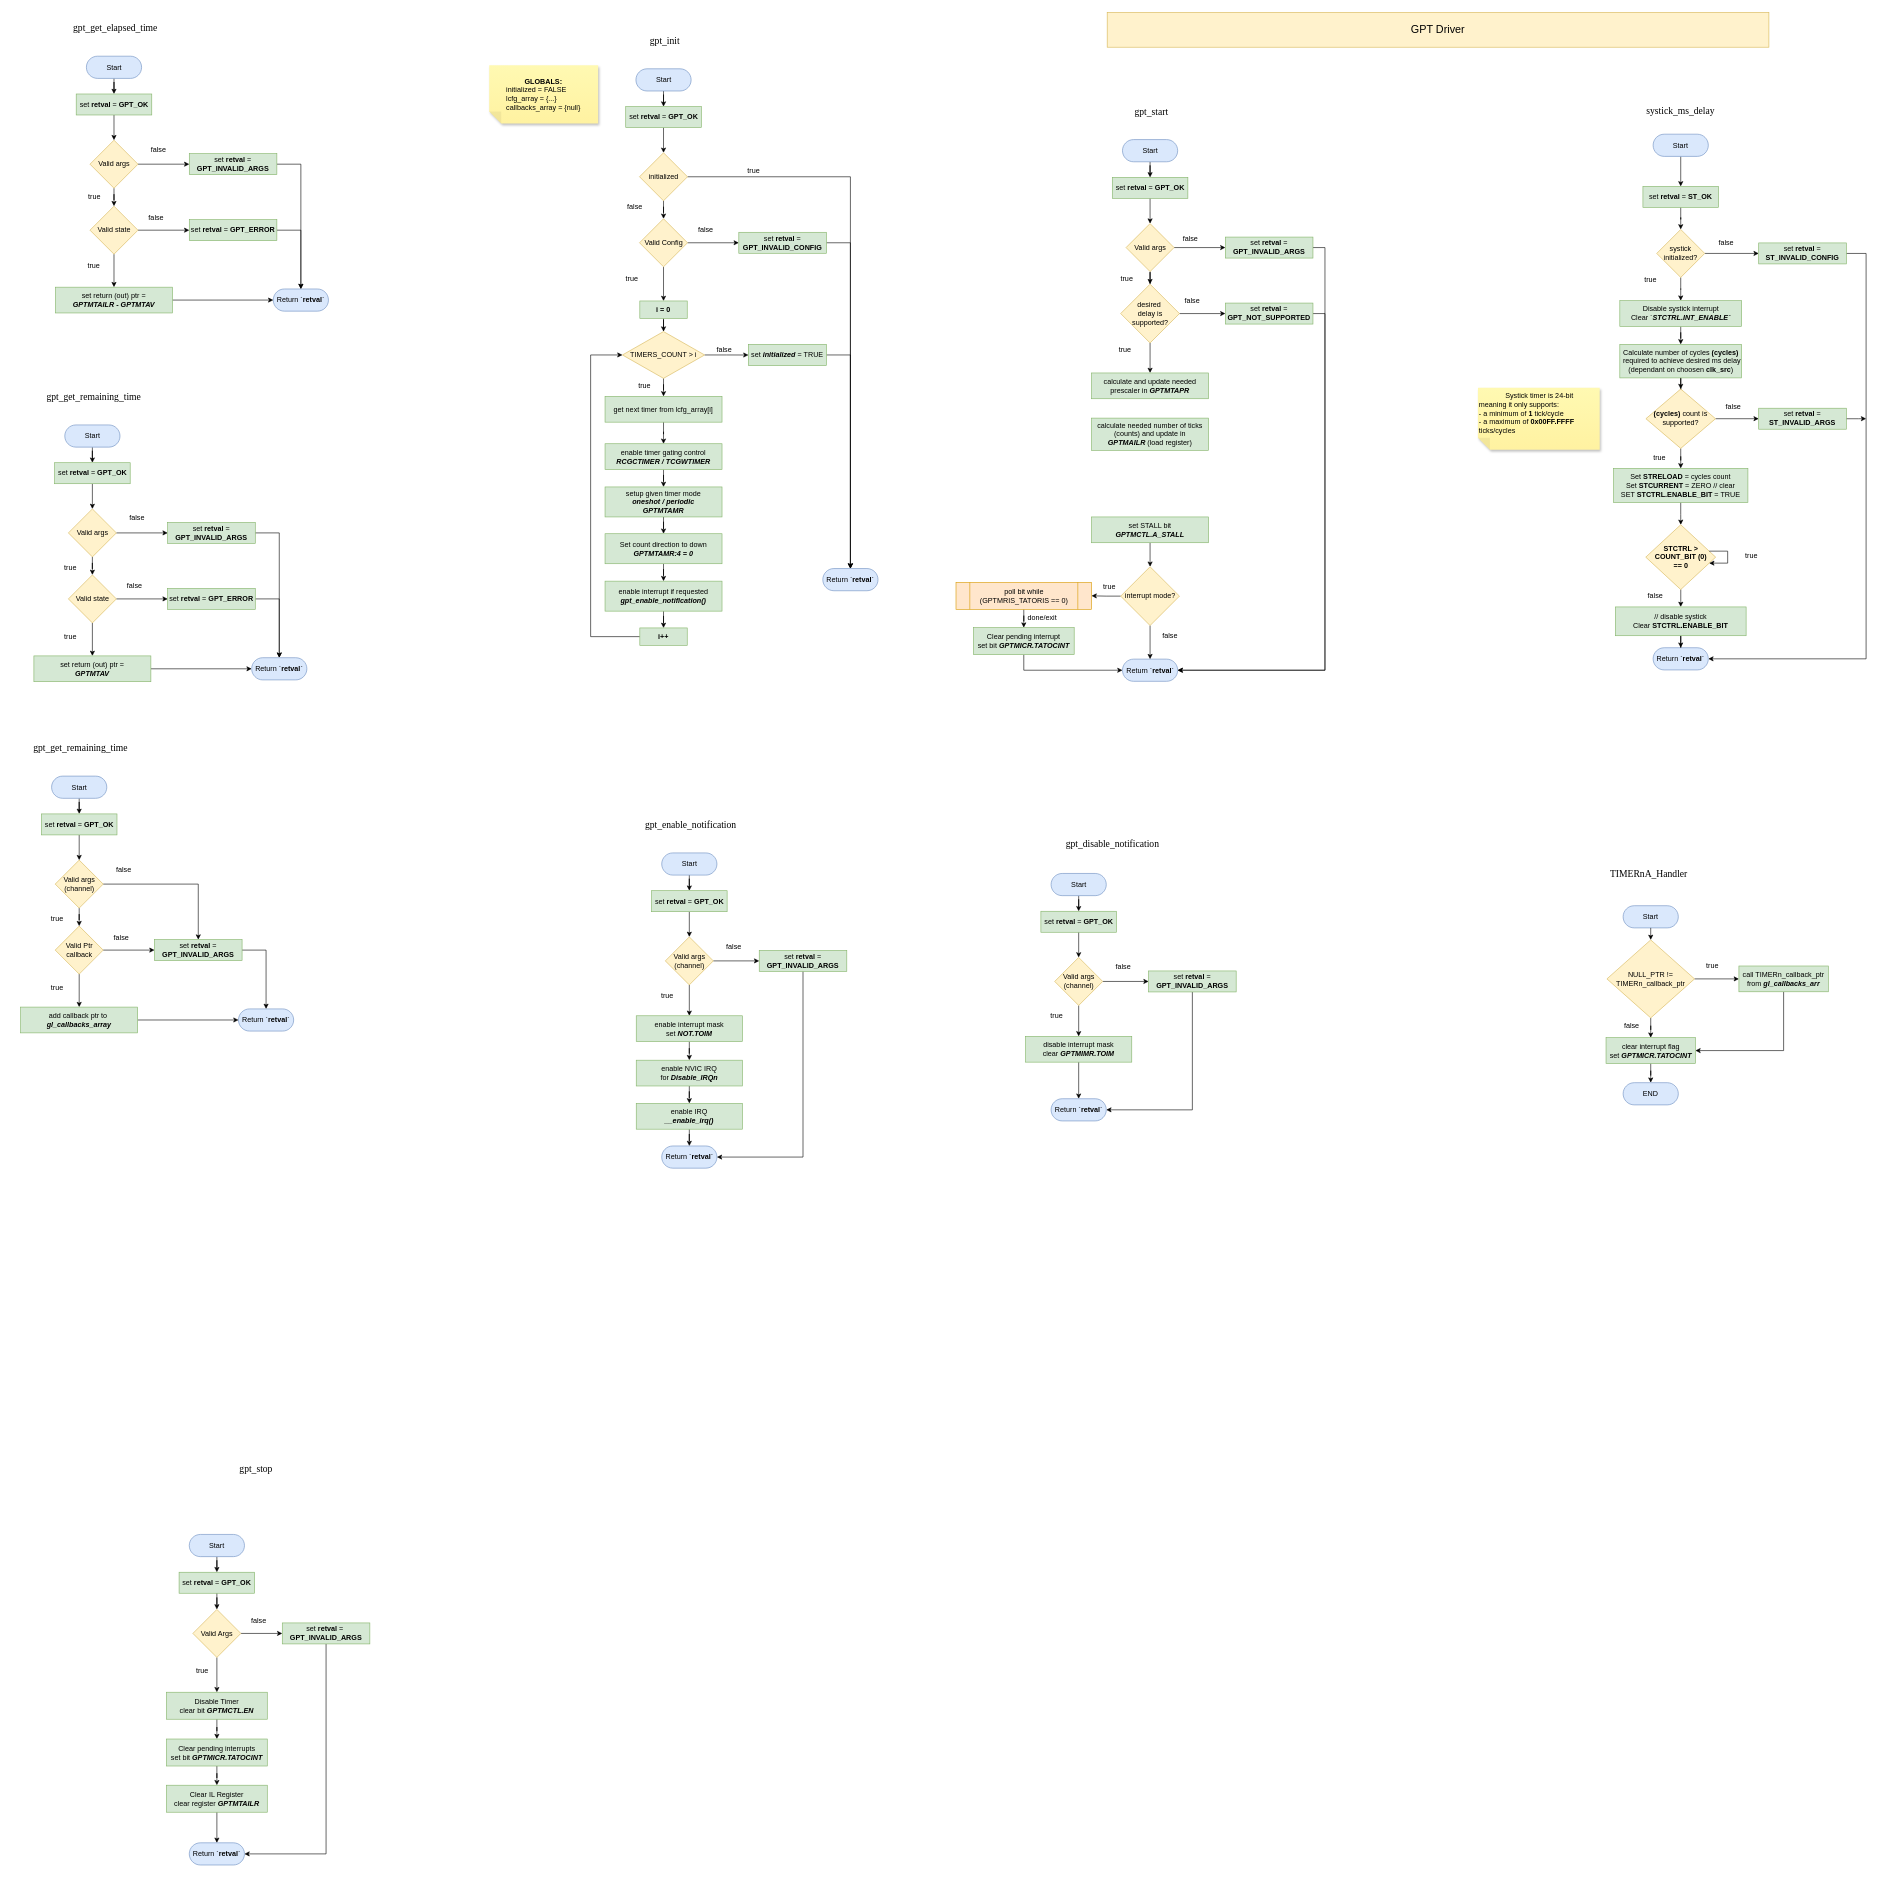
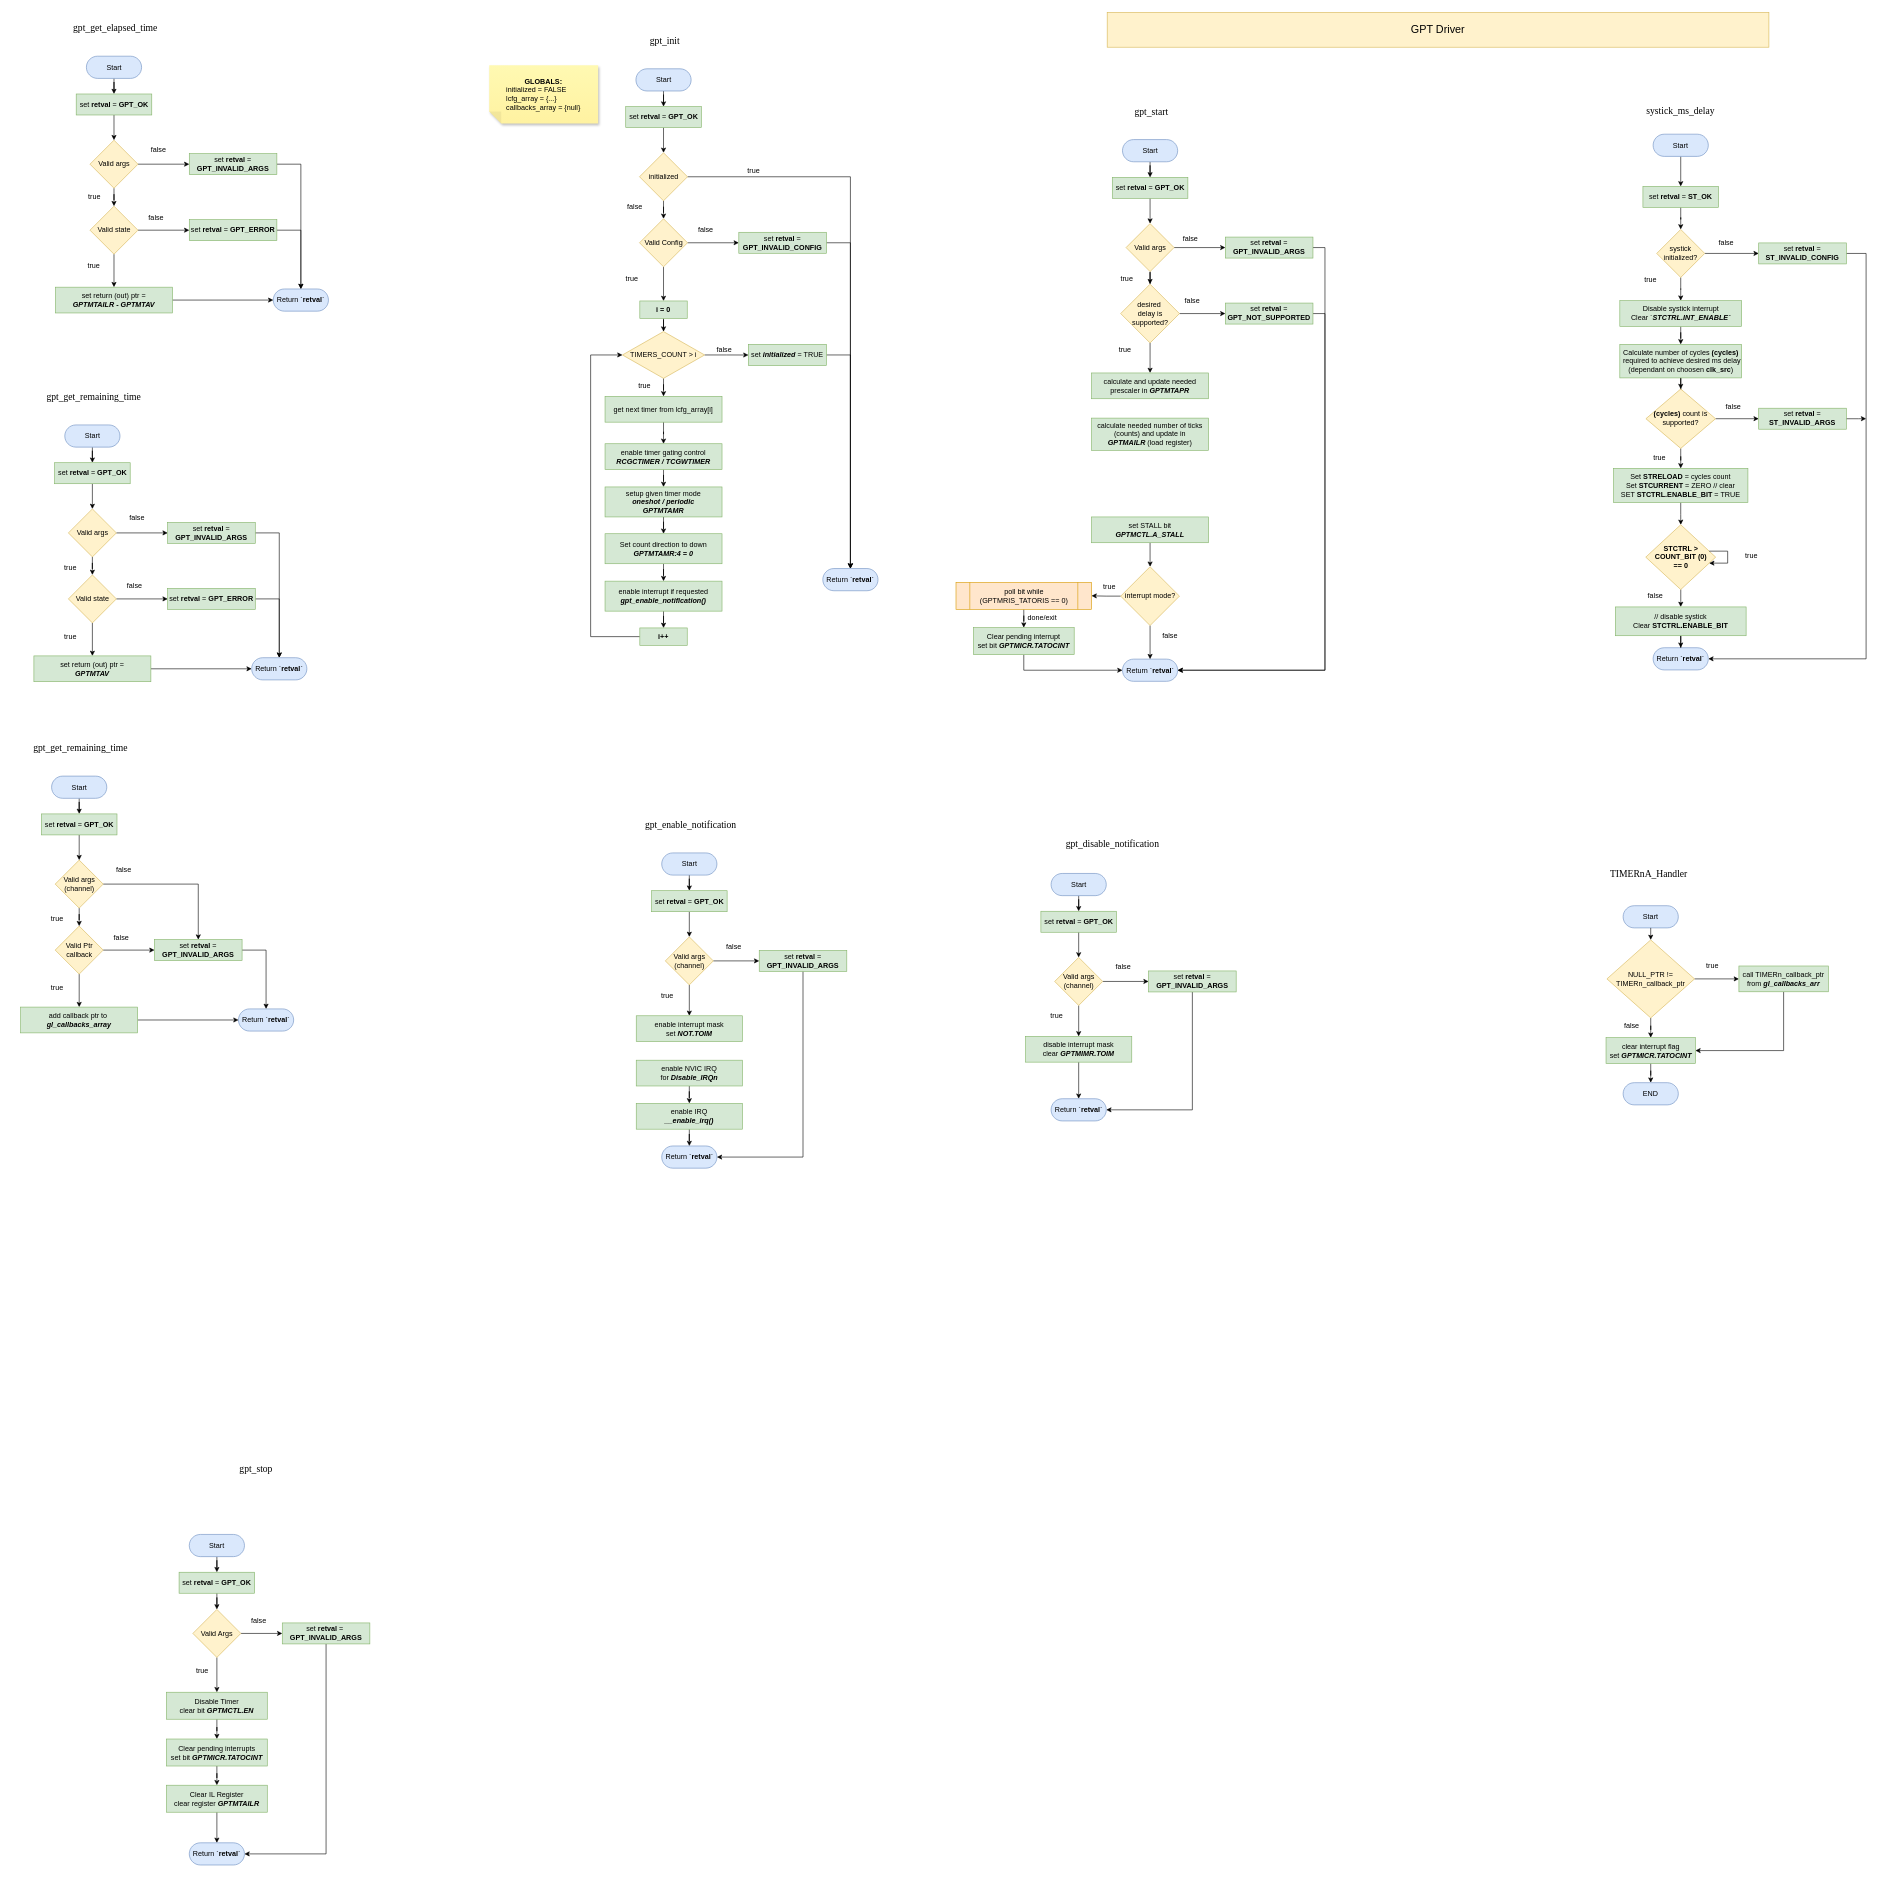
(1539, 419) -> none
(689, 1051) -> none
